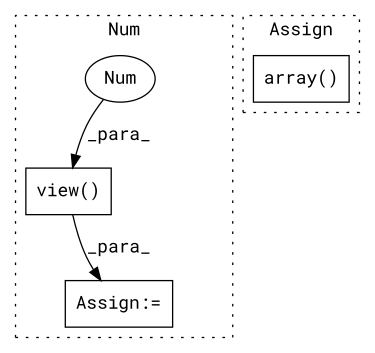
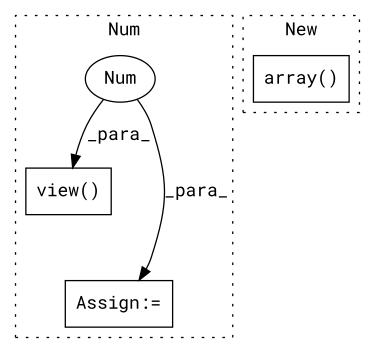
(301, 30) -> (301, 30)
(81, 243) -> (164, 183)
